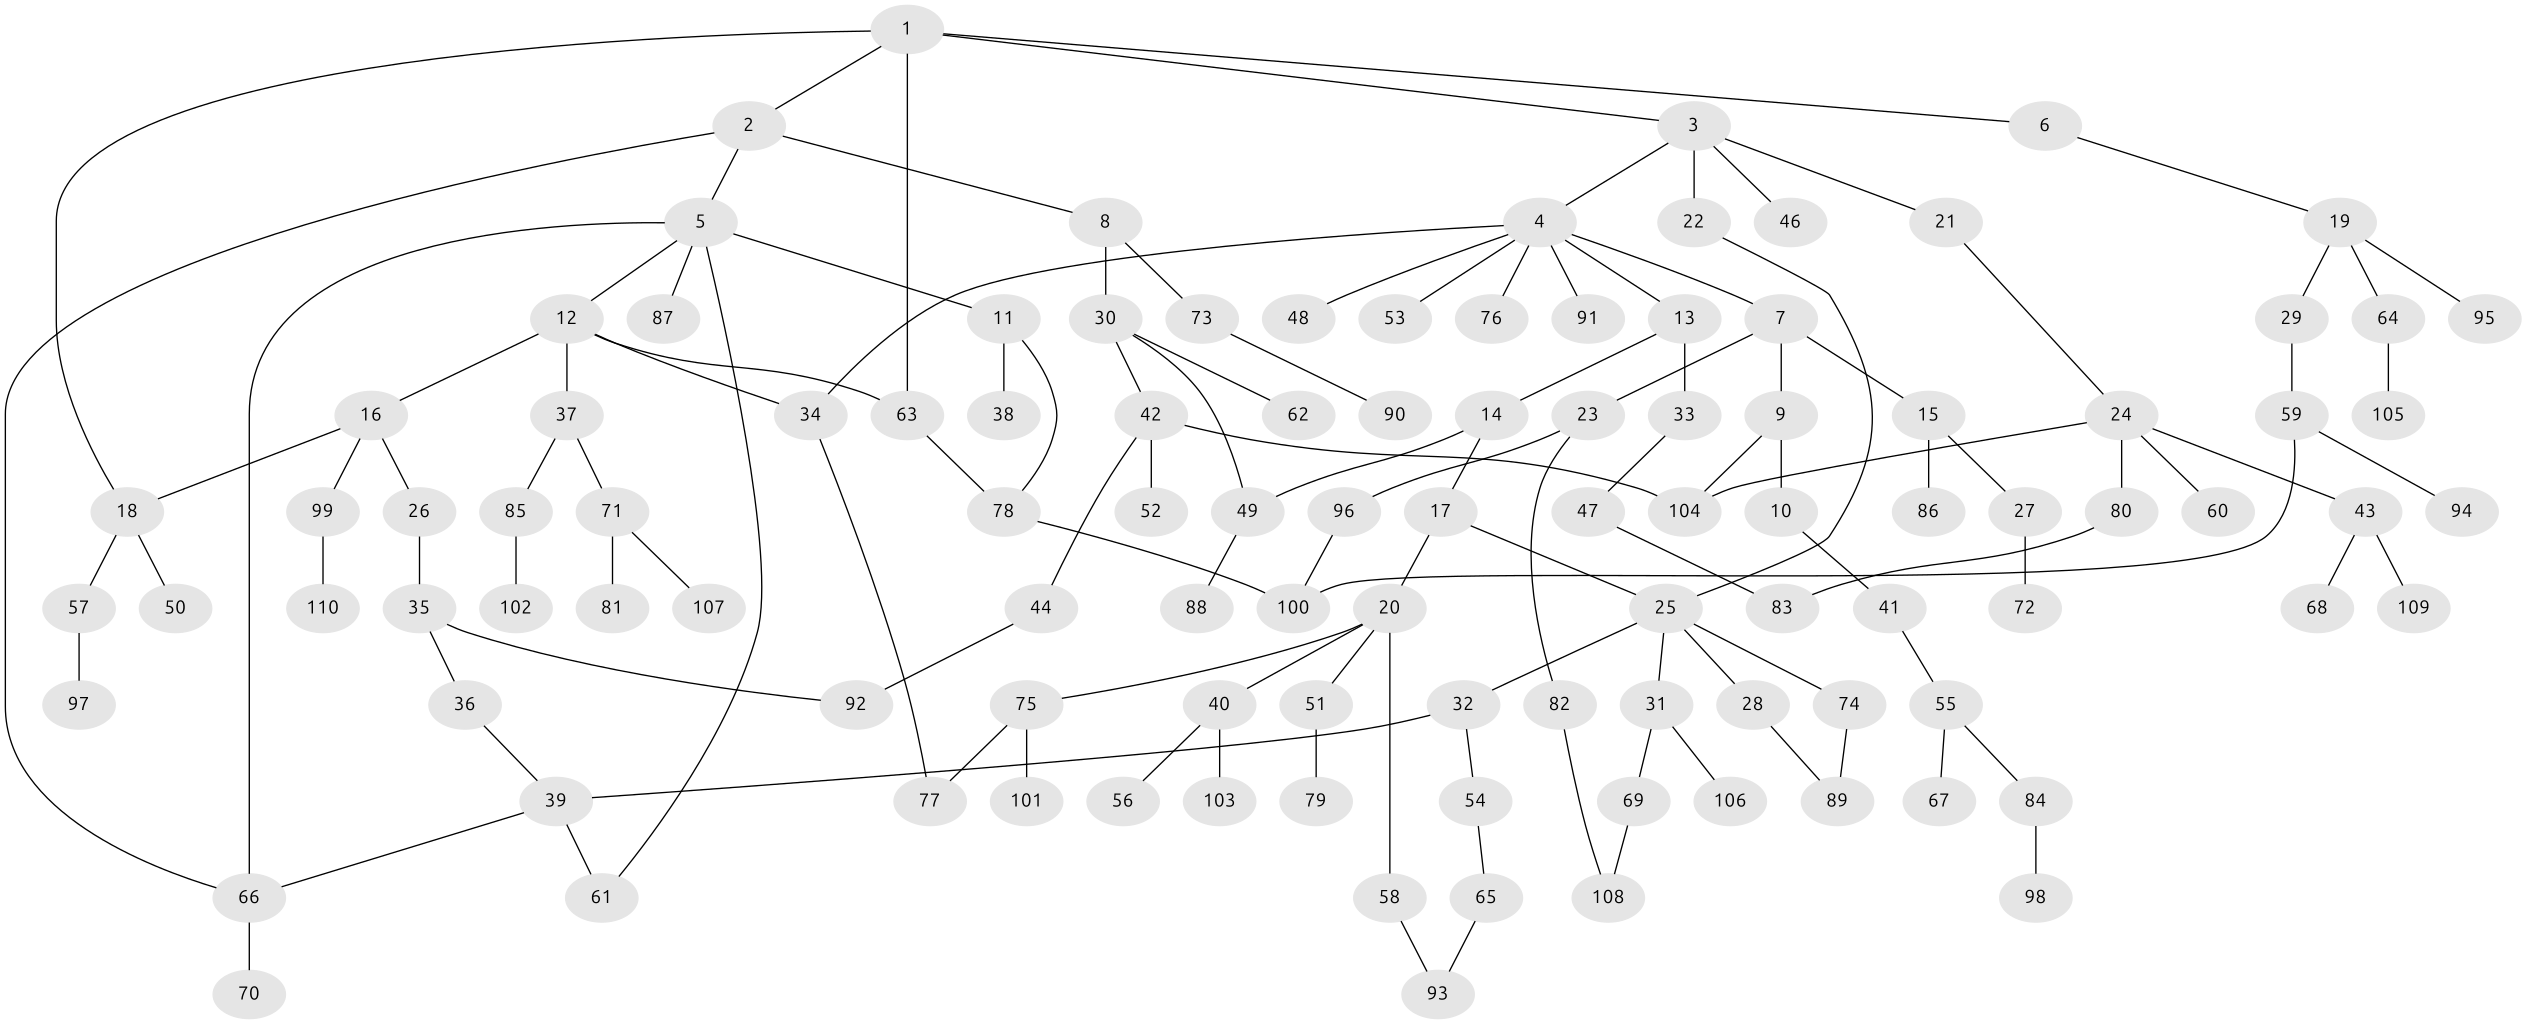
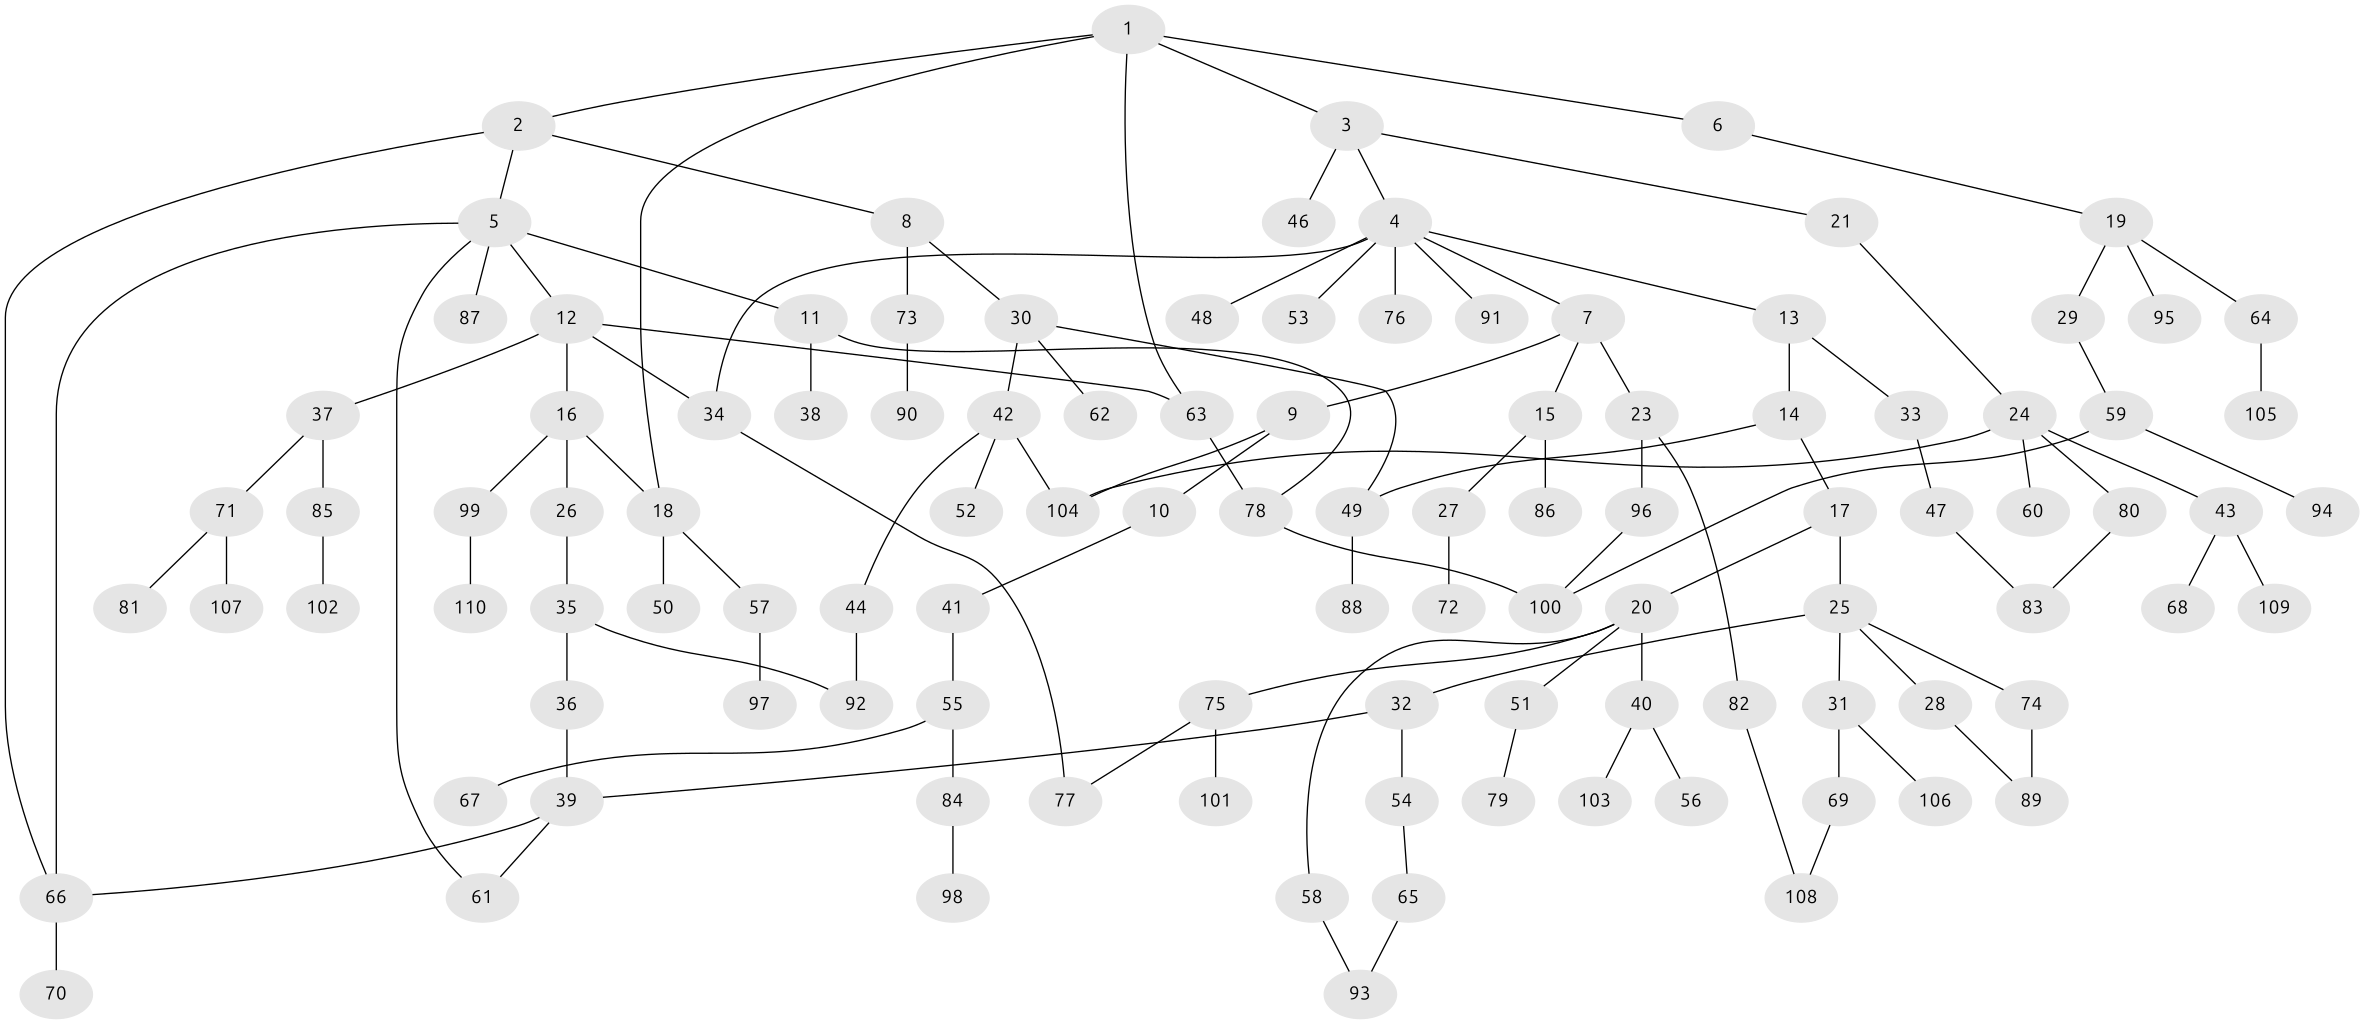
(1694, 222) -> none
